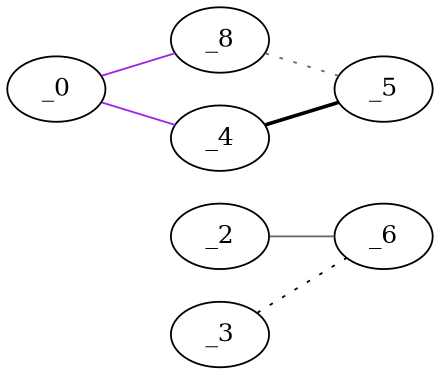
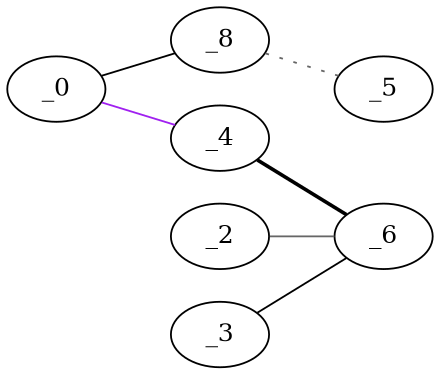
(138, 64) -> (138, 64)
(302, 114) -> (302, 187)
(302, 285) -> (302, 285)
